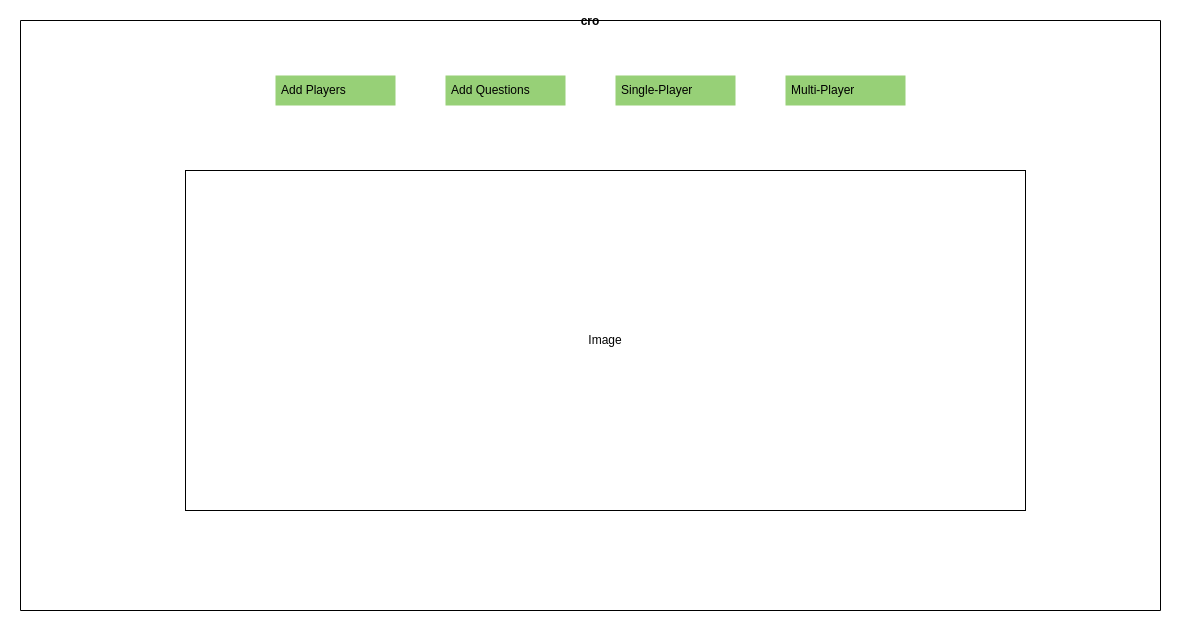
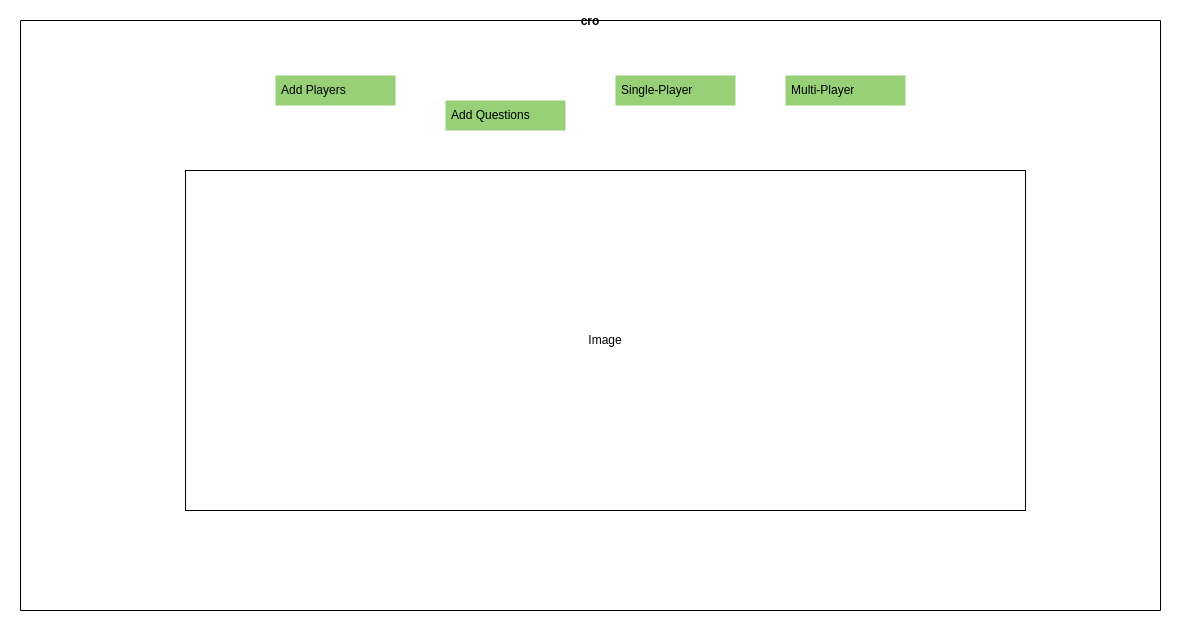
(506, 91) -> (506, 116)
